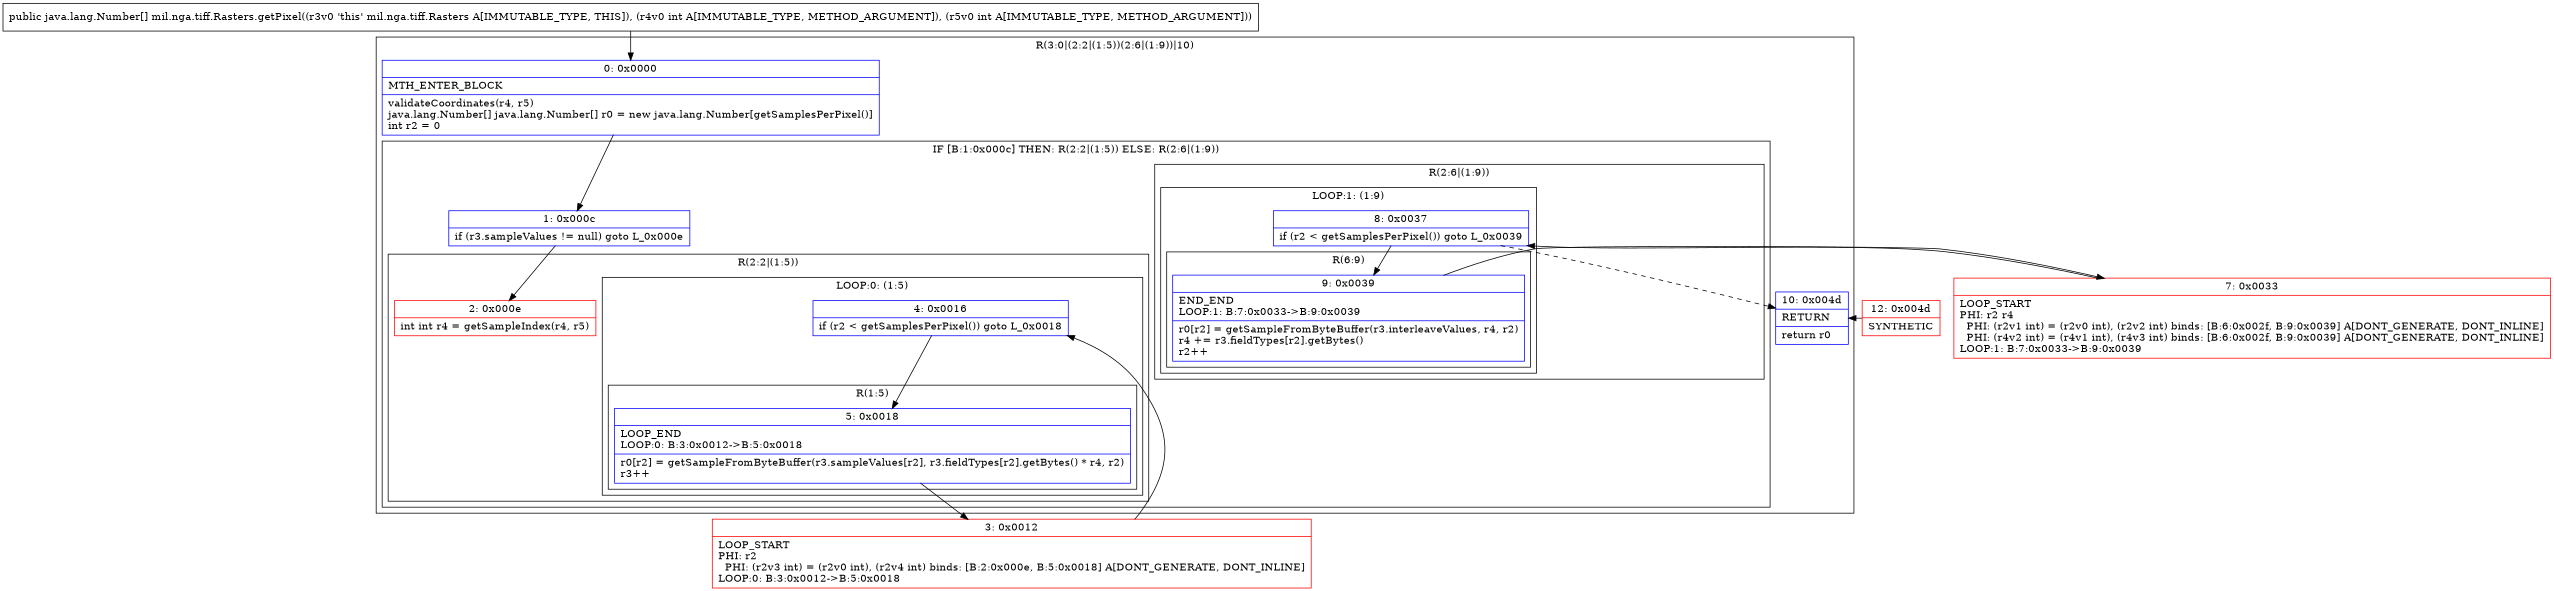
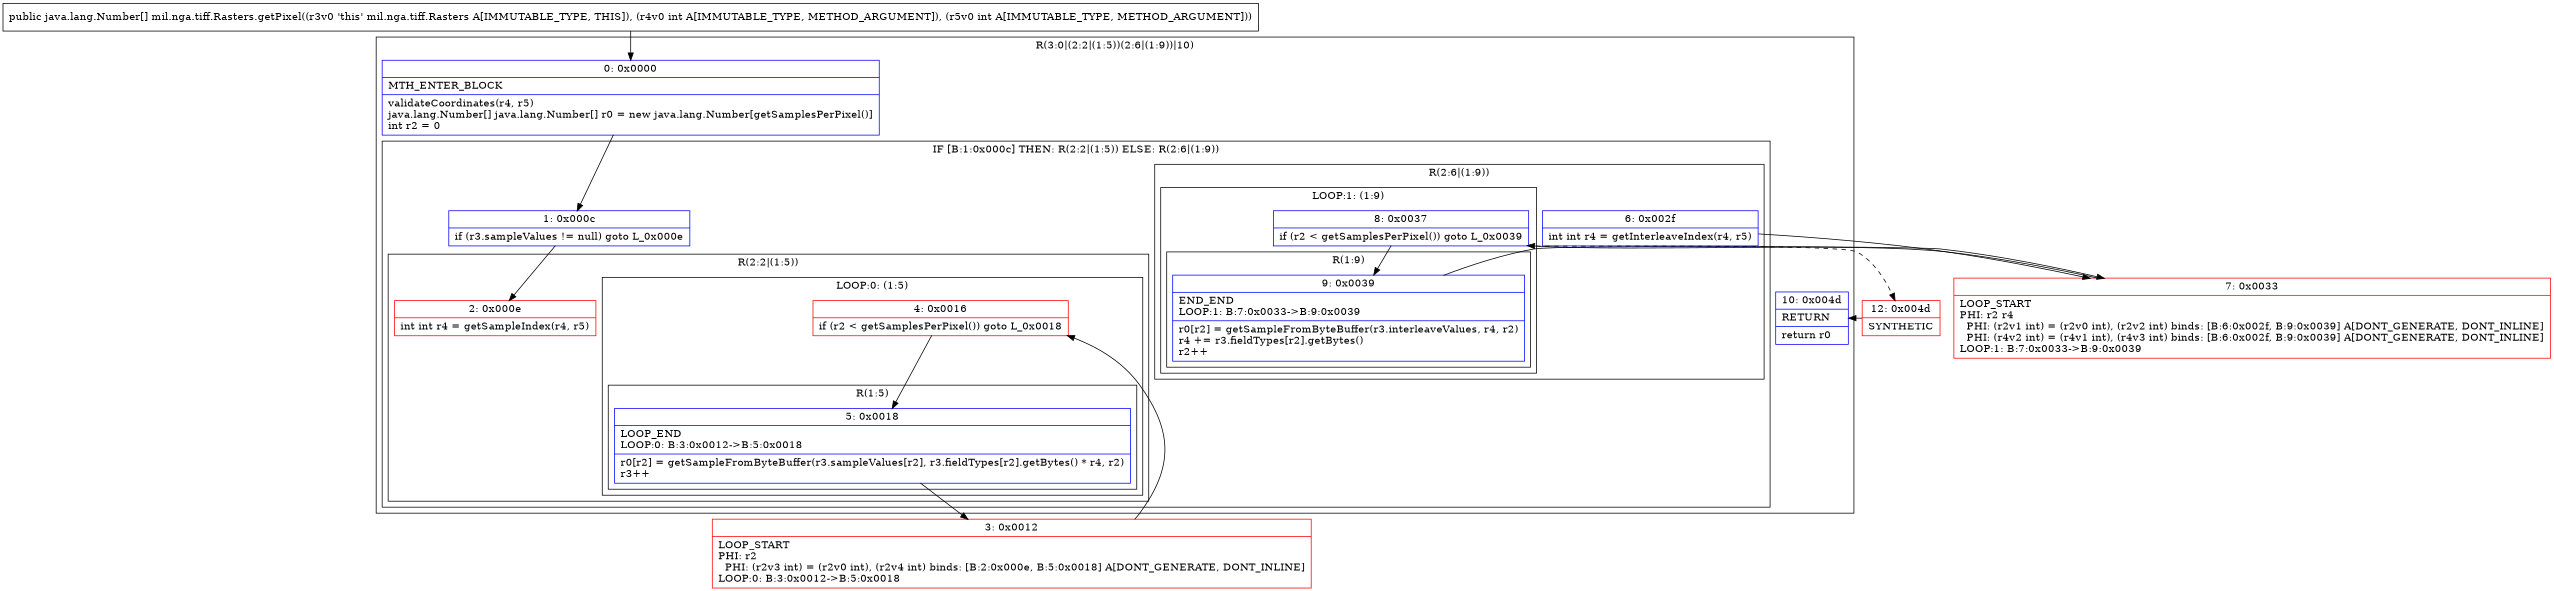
none -> (1650, 228)
(1349, 261) -> (1349, 261)
(1635, 274) -> (1720, 246)
(941, 318) -> (941, 318)
